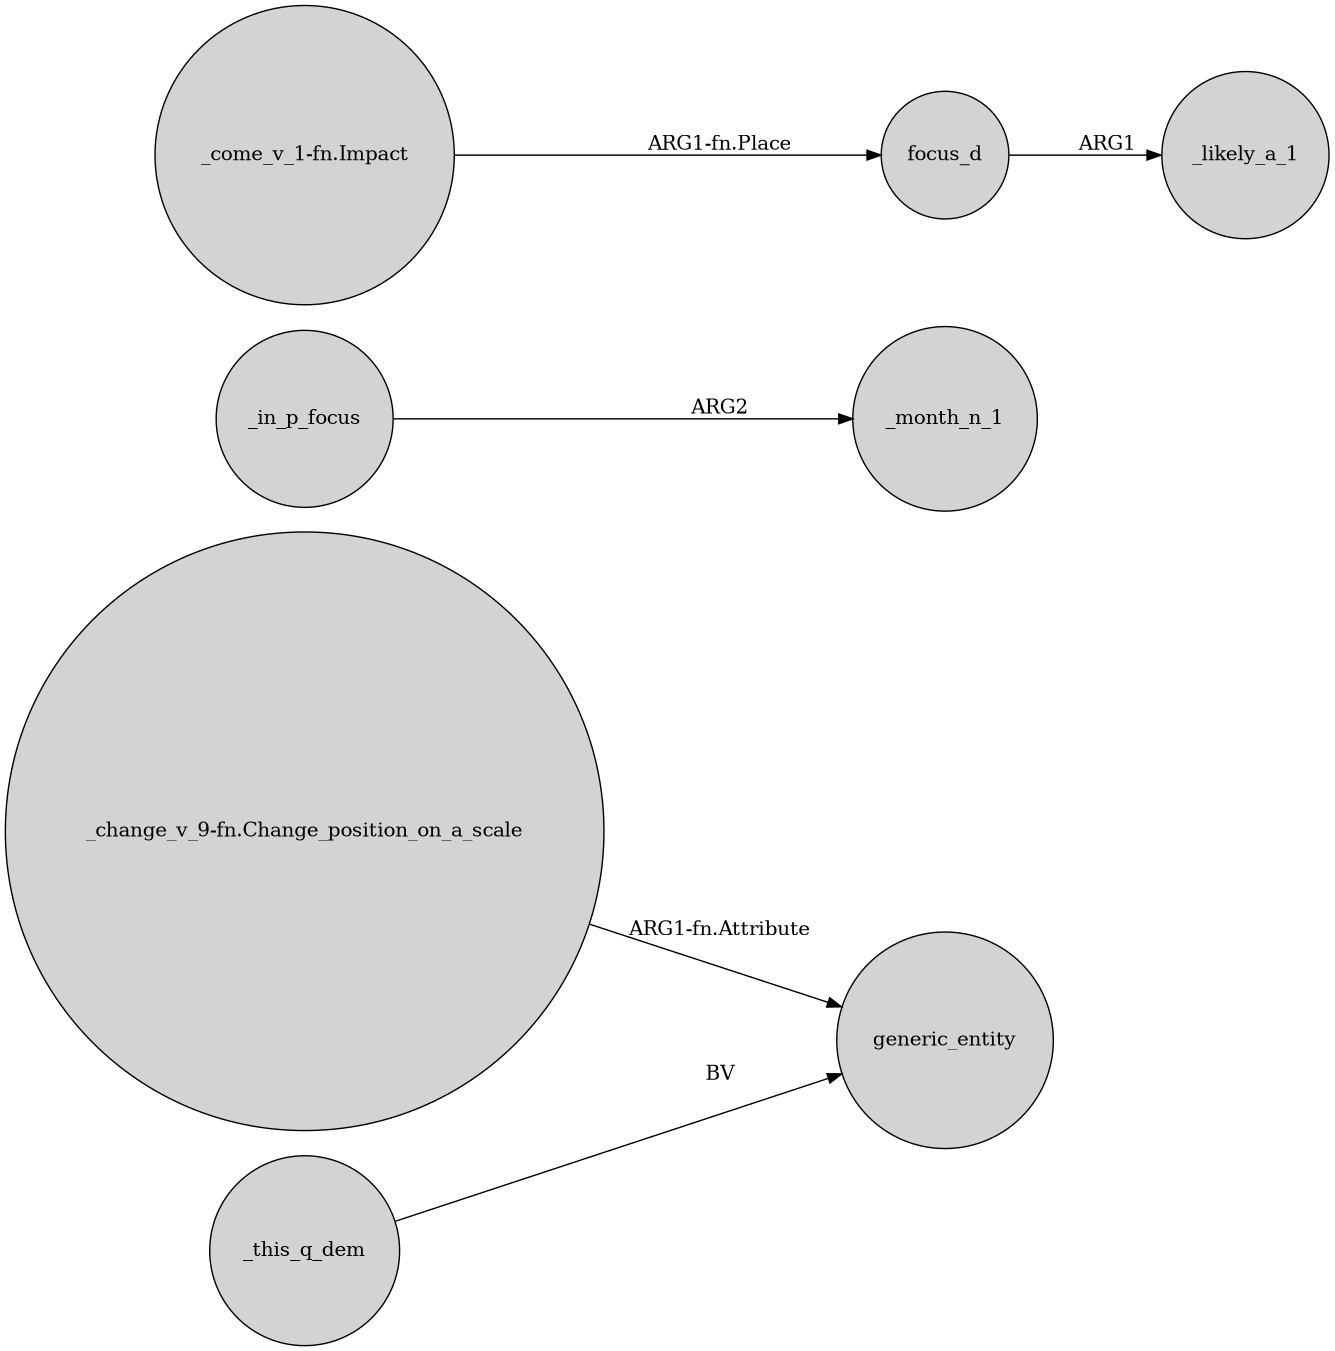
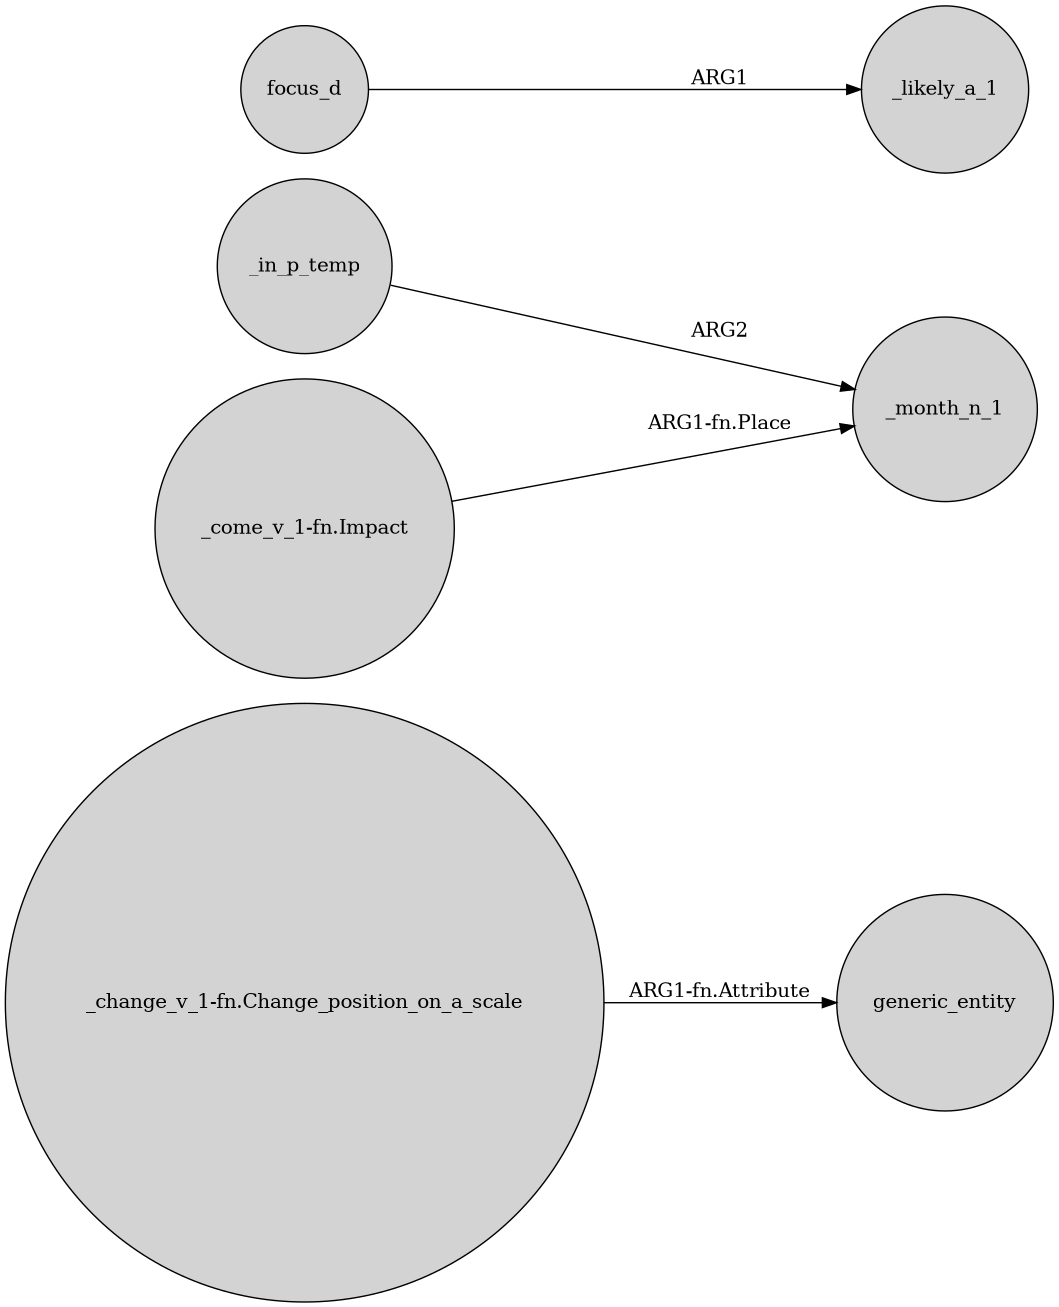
(660, 155) -> (646, 465)
(305, 419) -> (305, 266)
(305, 831) -> (305, 1003)
(305, 1251) -> none
